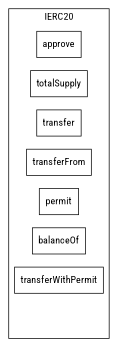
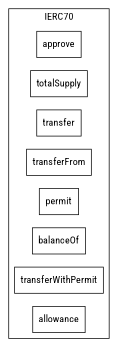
(59, 17) -> (59, 17)
none -> (59, 319)
